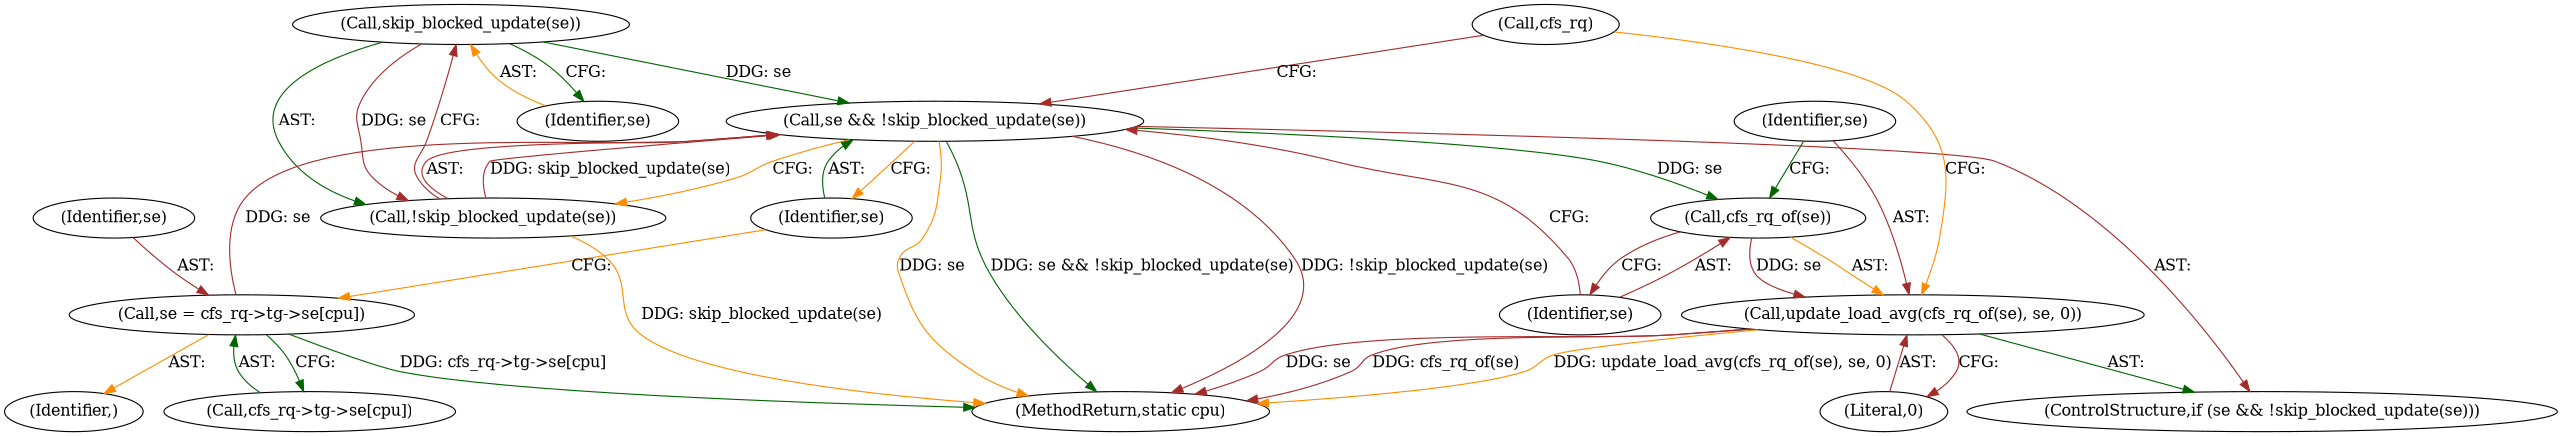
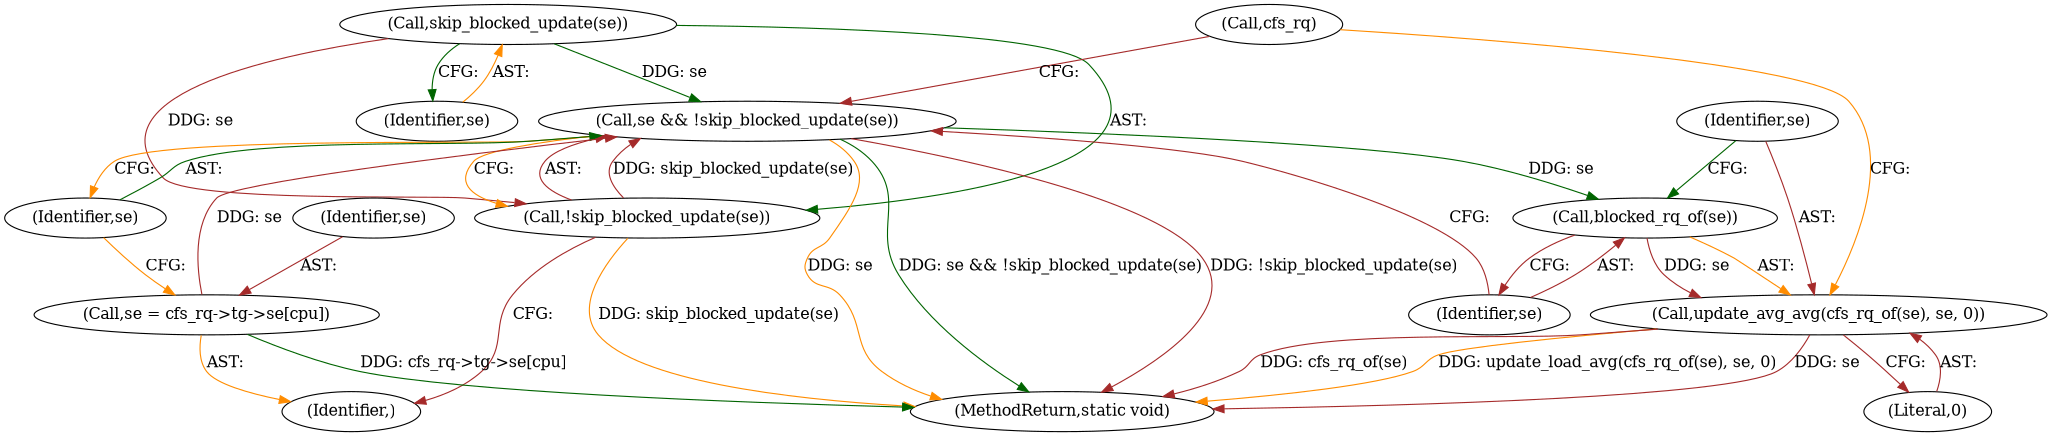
(430, 132) -> (502, 315)
(1758, 218) -> (1645, 218)
(1913, 315) -> (1819, 315)
(310, 412) -> none
(1121, 412) -> (1062, 412)
(2262, 412) -> none
